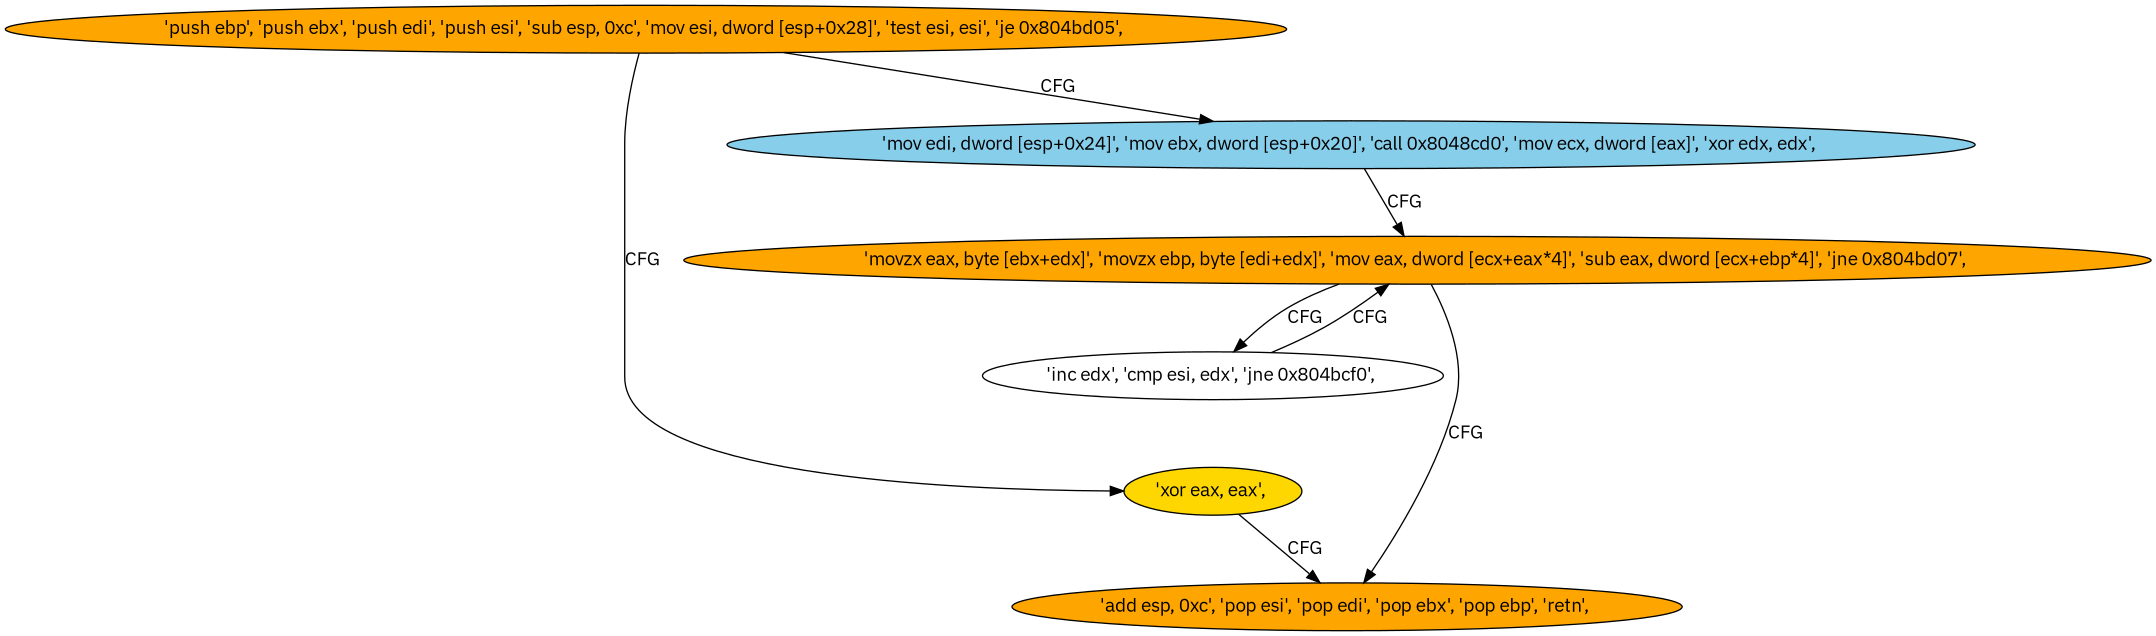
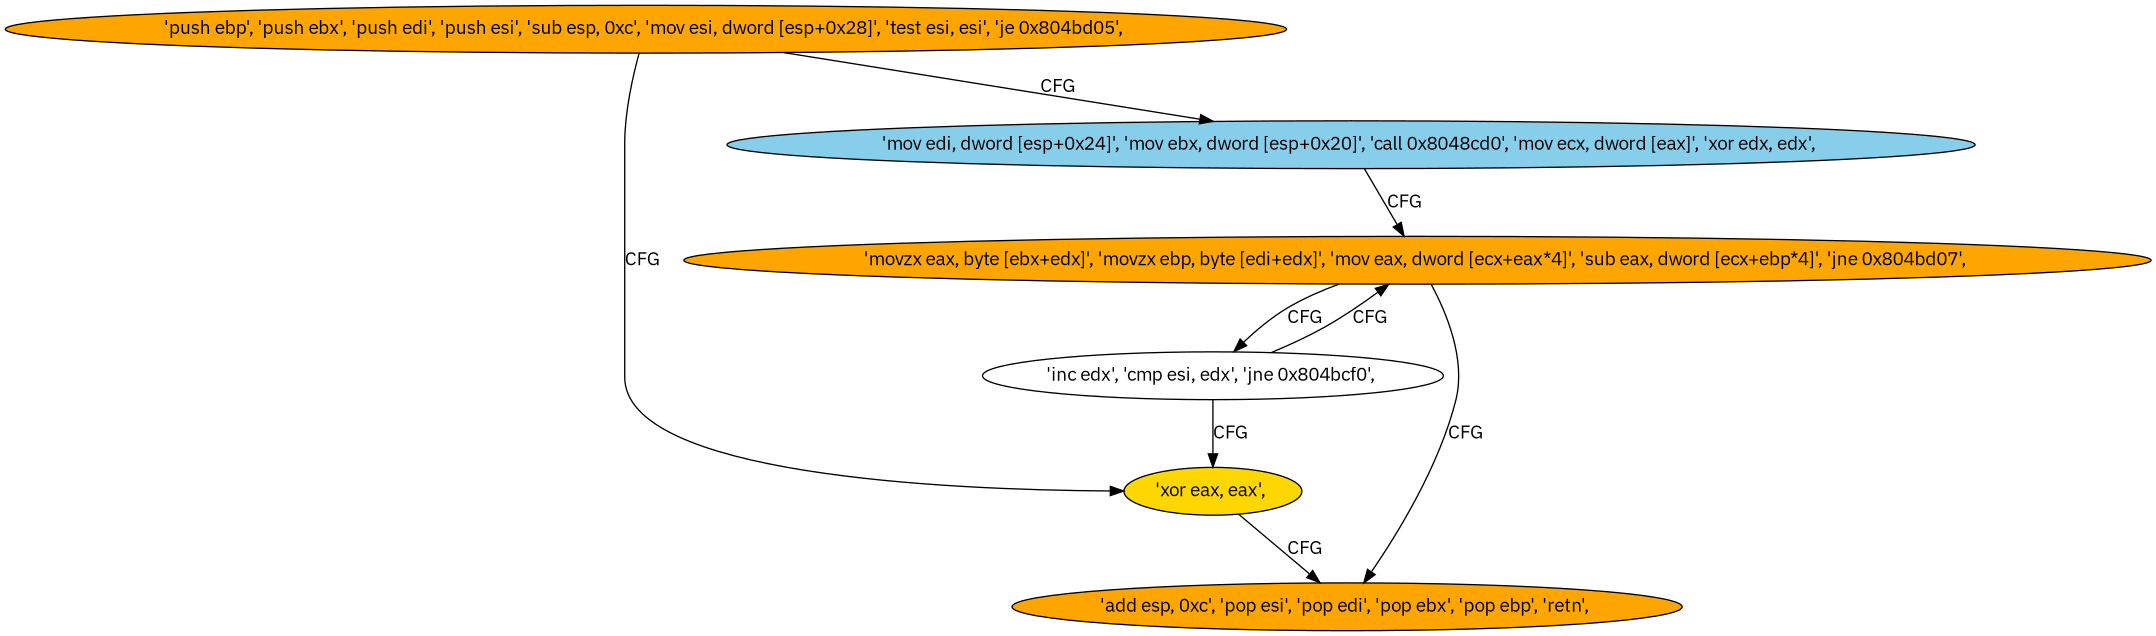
none -> (1213, 427)
